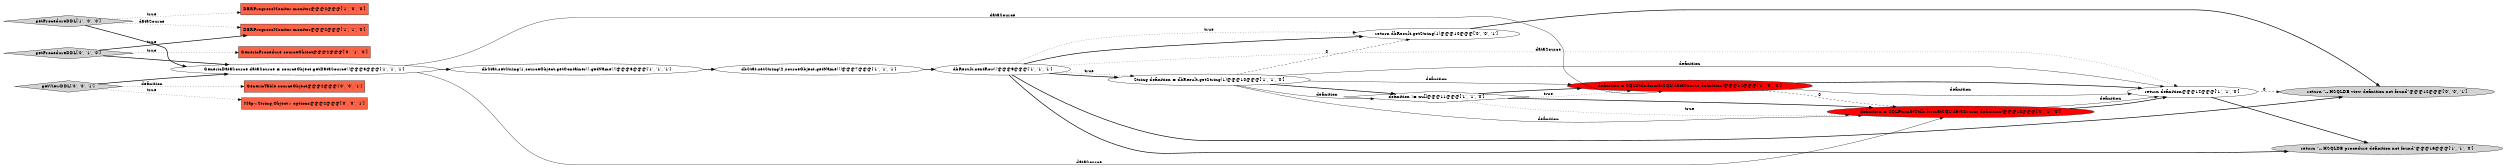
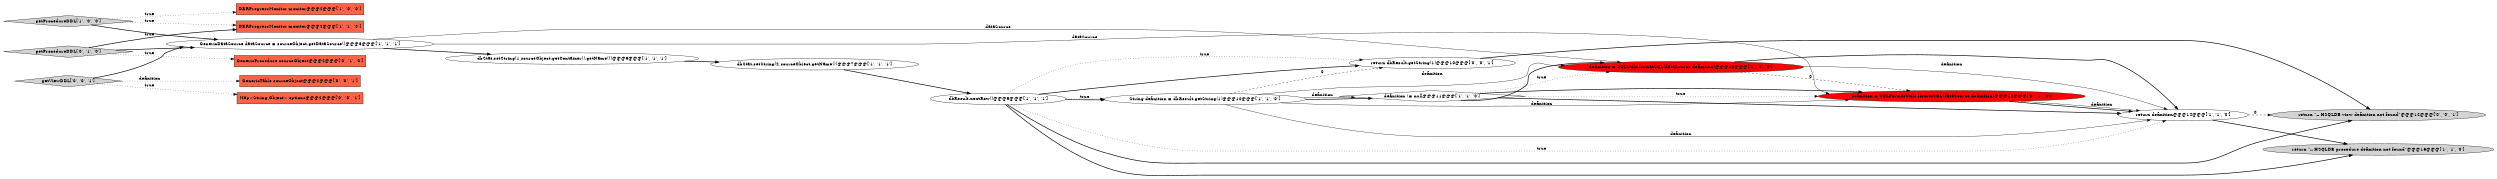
(152, 22) -> (150, 21)
(1548, 50) -> (1542, 149)
none -> (1808, 106)
